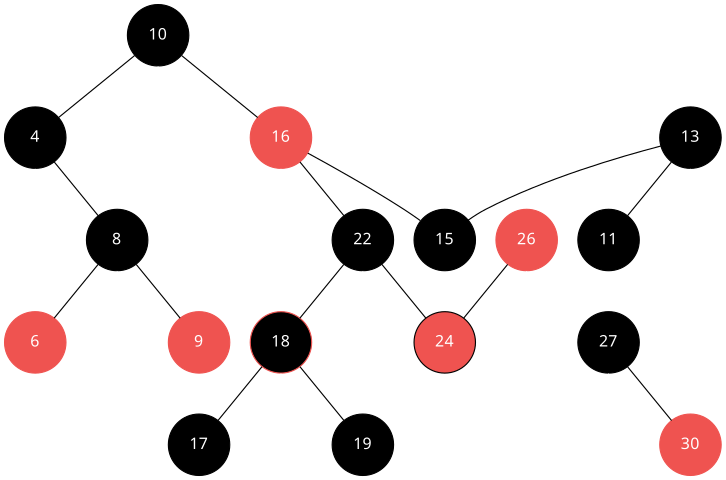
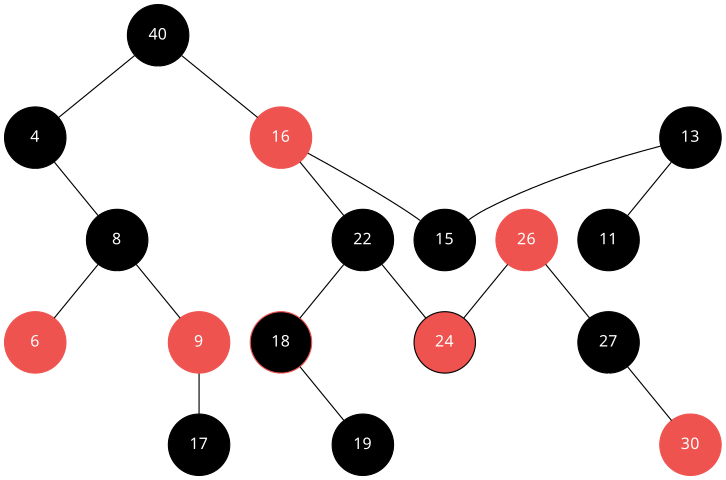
(158, 35) -> (158, 35)
none -> (568, 291)
(240, 394) -> (199, 394)
